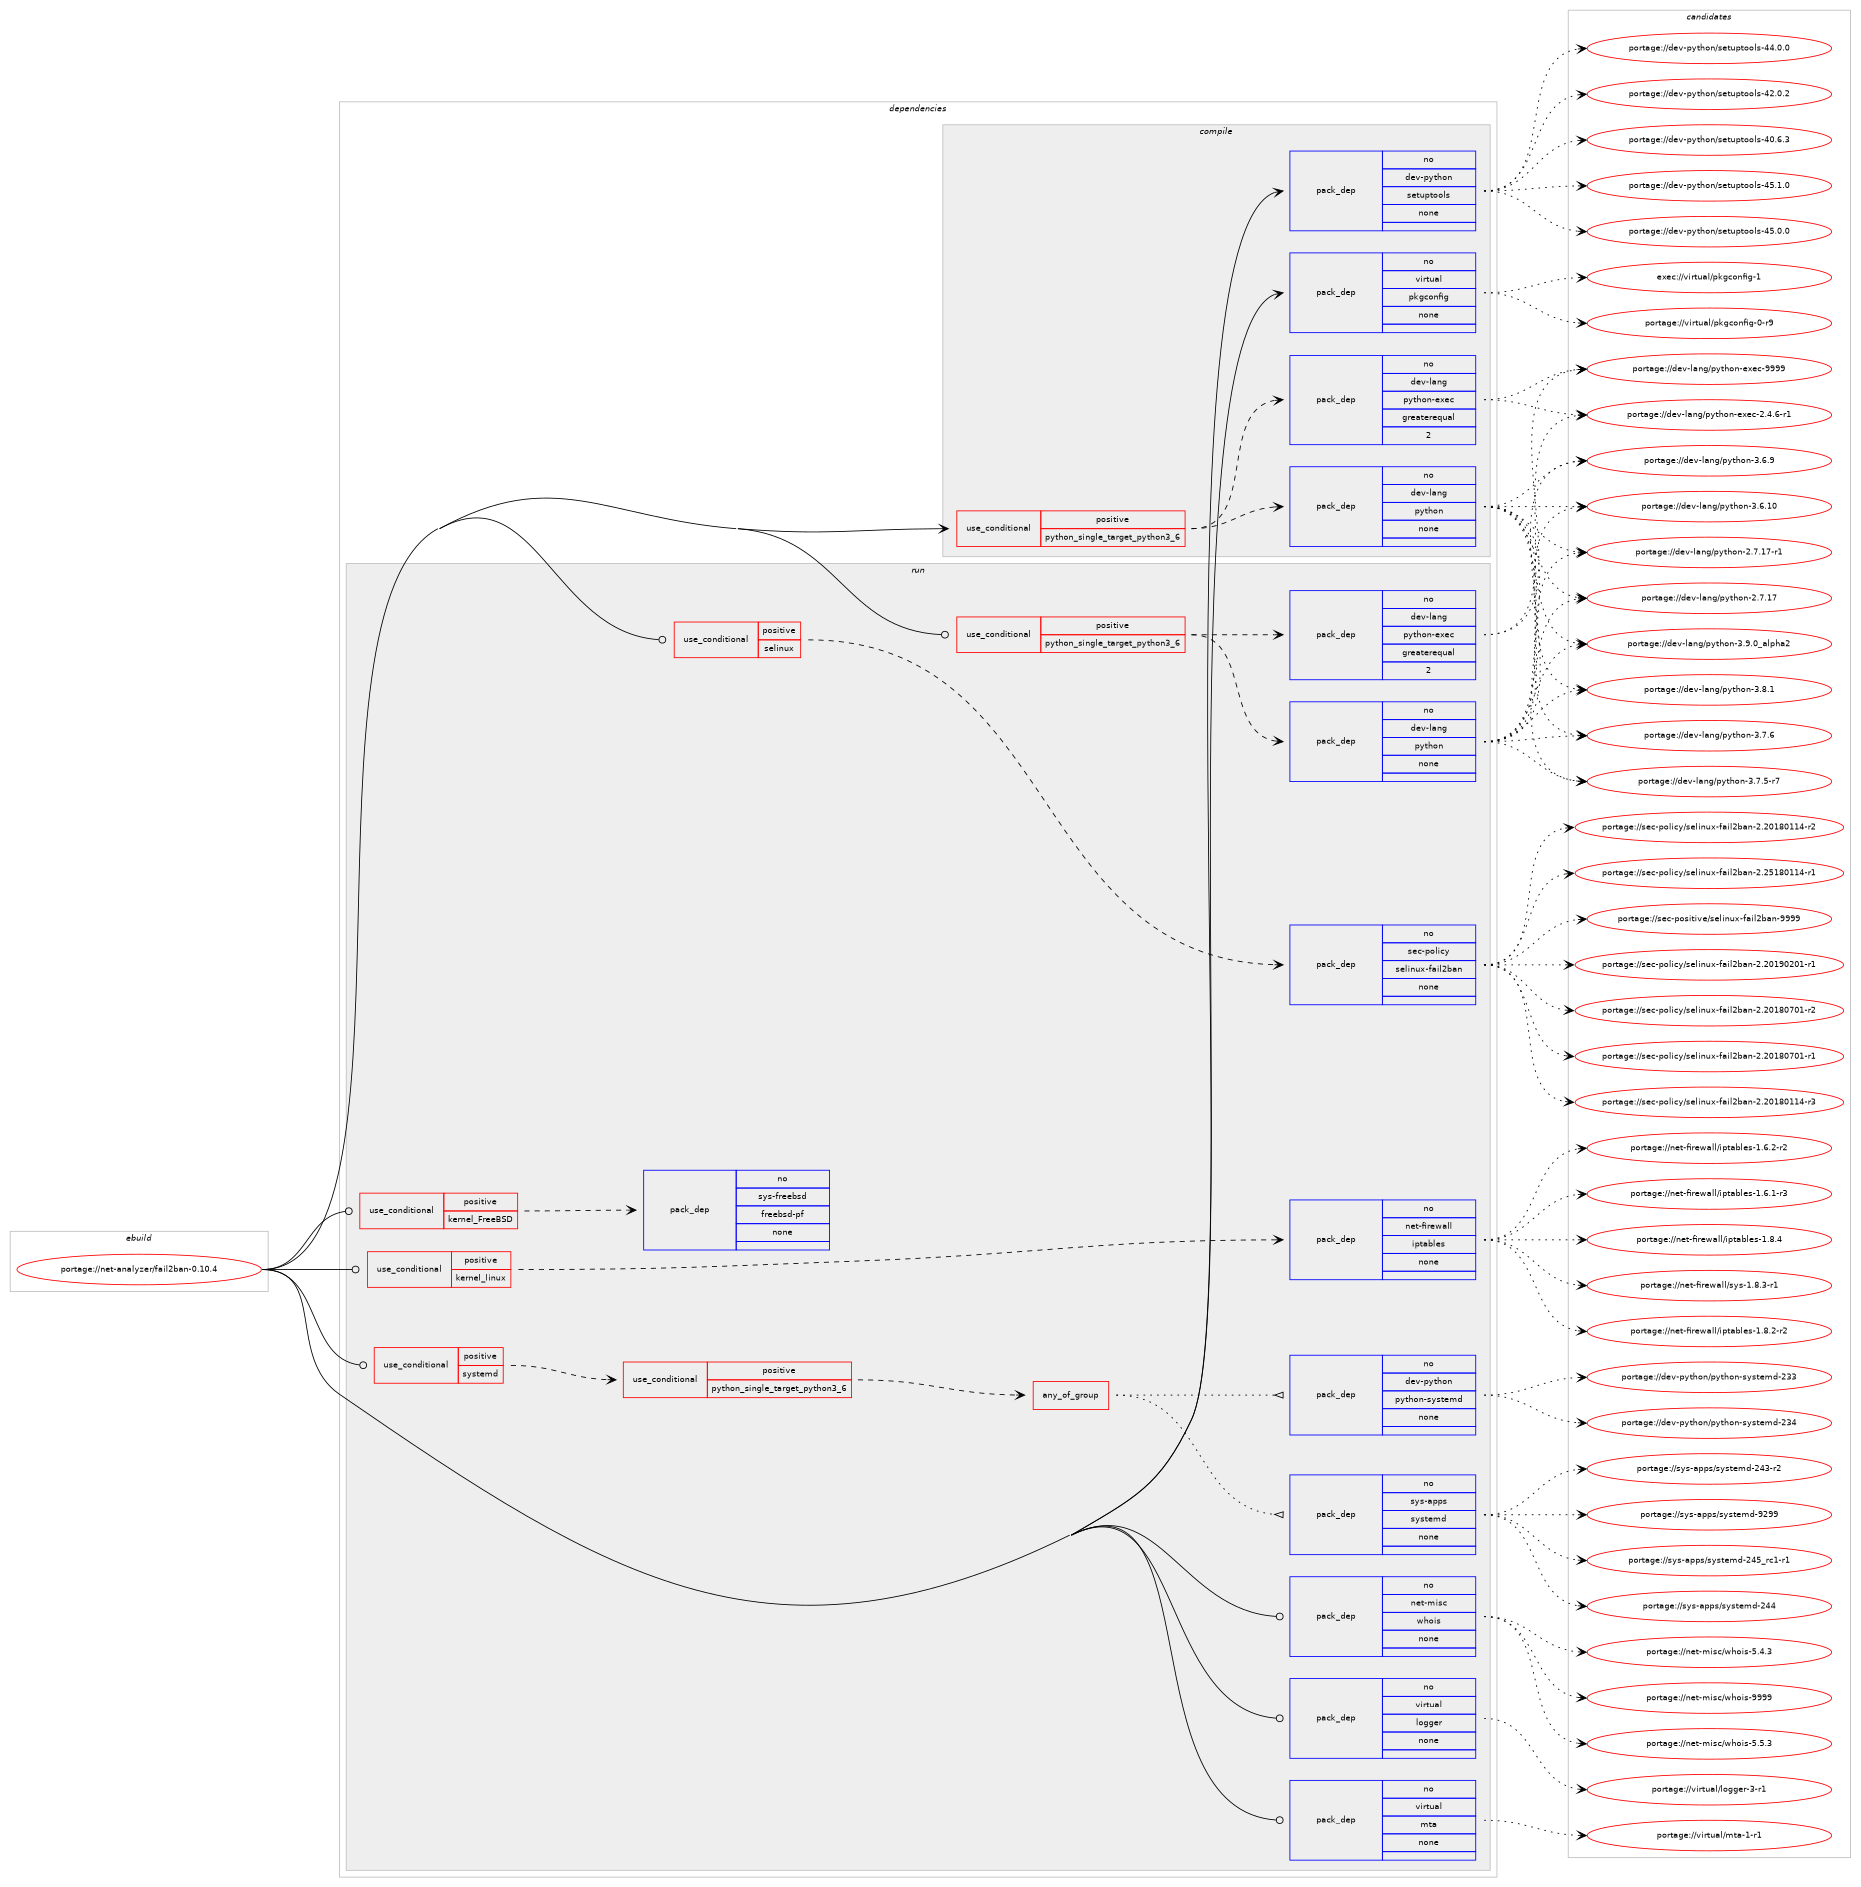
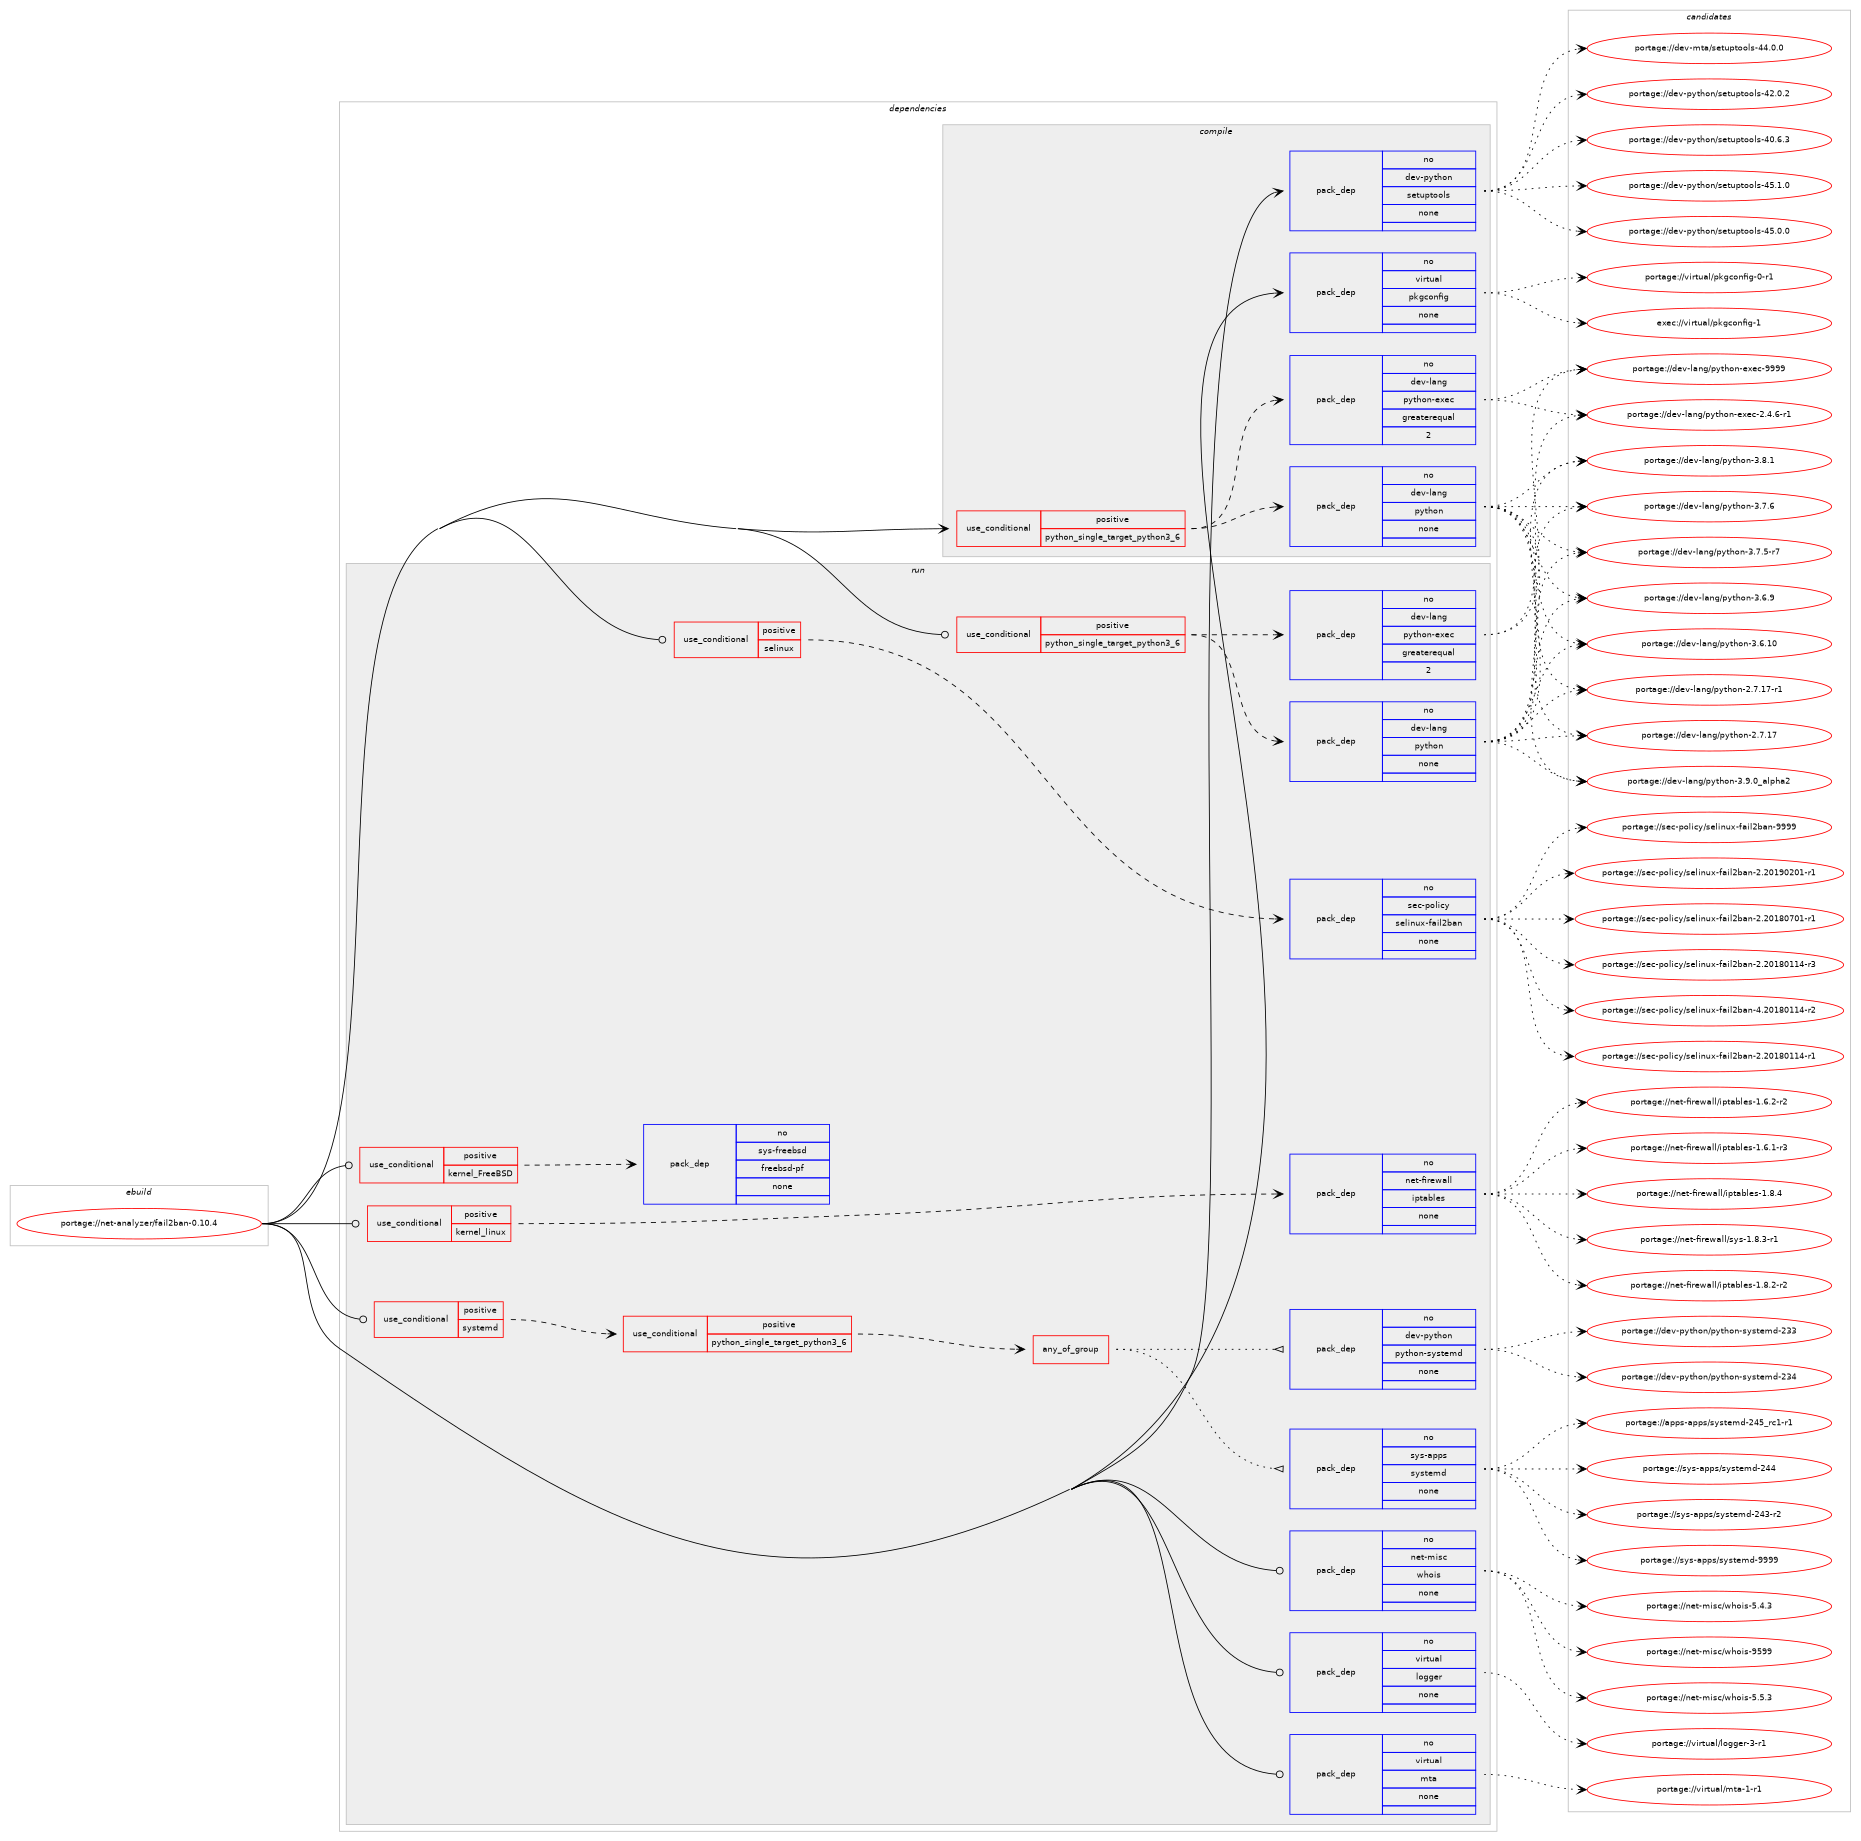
(1709, 48) -> (1709, 48)
(1709, 323) -> (1709, 277)
(1709, 827) -> (1709, 1011)
(1709, 873) -> (1709, 1057)
(1709, 919) -> (1709, 827)
(1709, 1011) -> none
(1709, 1515) -> (1709, 1561)
(1709, 1561) -> (1709, 1423)
(1709, 1698) -> (1709, 1652)
